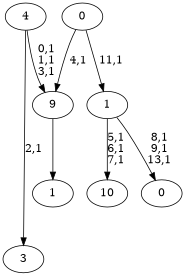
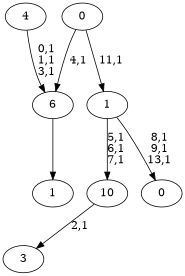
(53, 105) -> (53, 105)
(25, 134) -> (68, 224)
